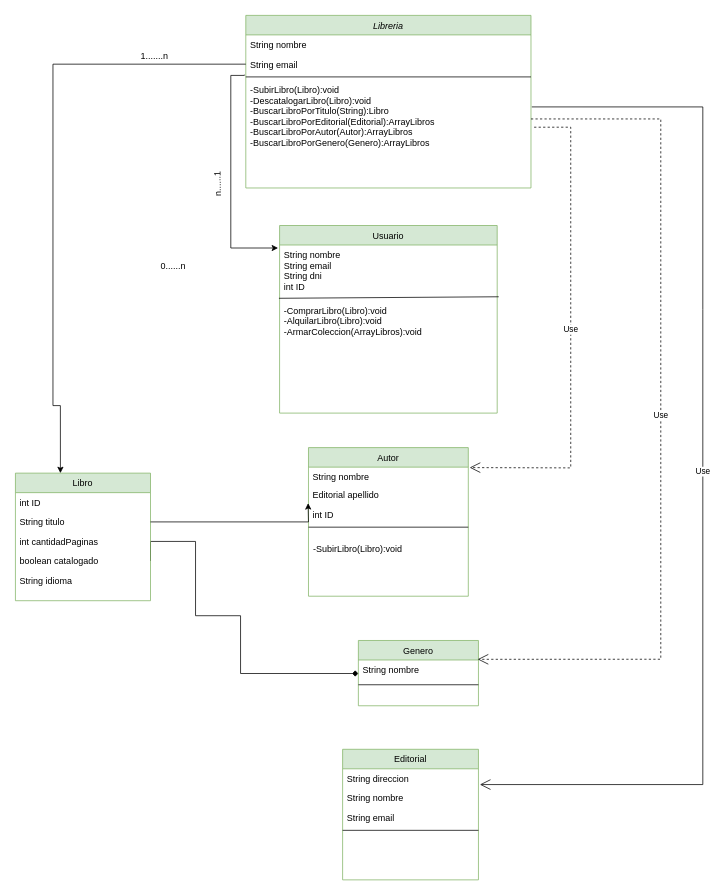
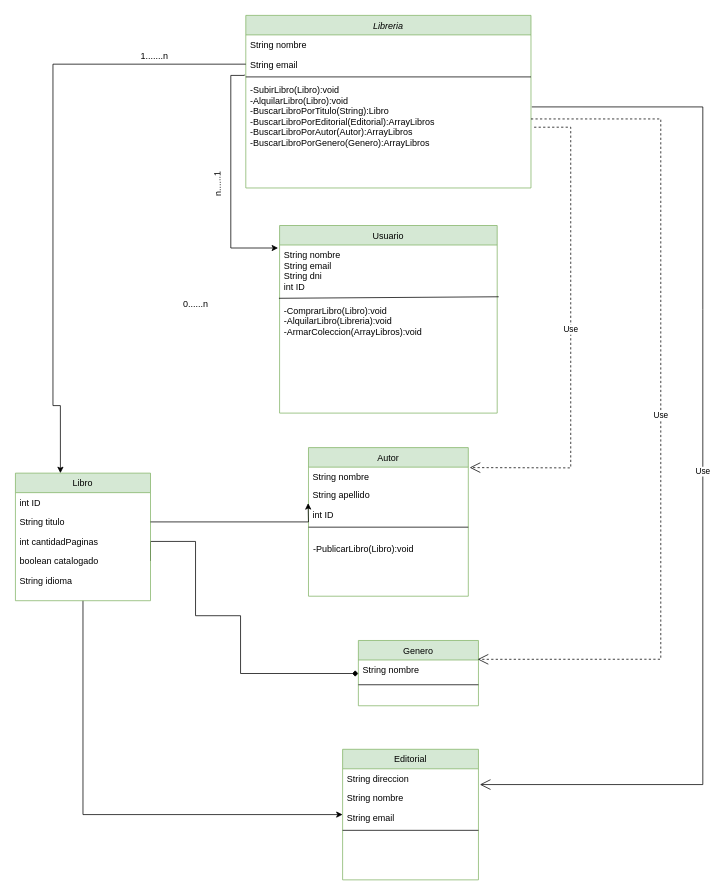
(302, 90) -> (302, 90)
(173, 267) -> (195, 304)
(342, 311) -> (342, 311)
(350, 495) -> (344, 495)
(365, 550) -> (372, 550)
none -> (209, 814)
